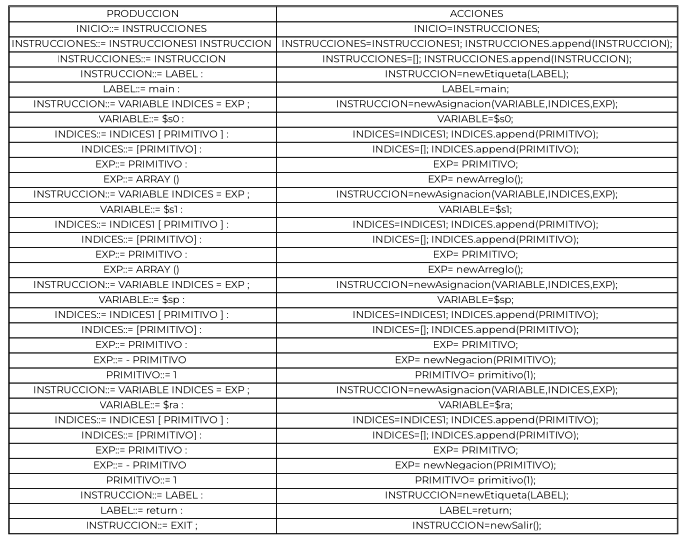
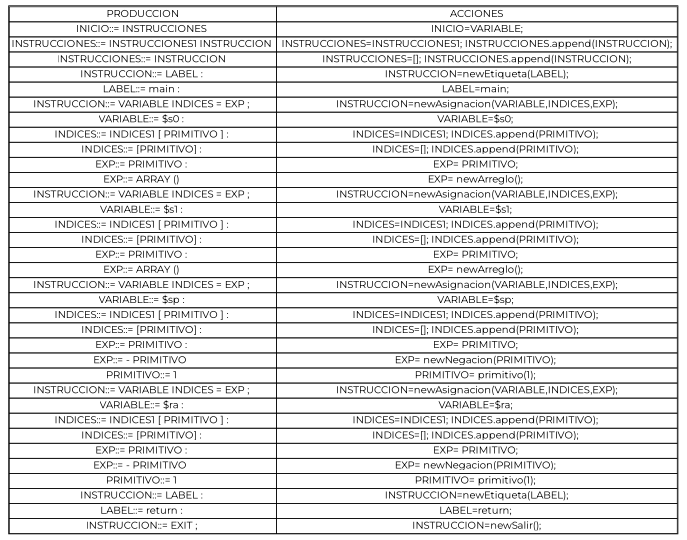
(477, 29) -> (477, 29)
